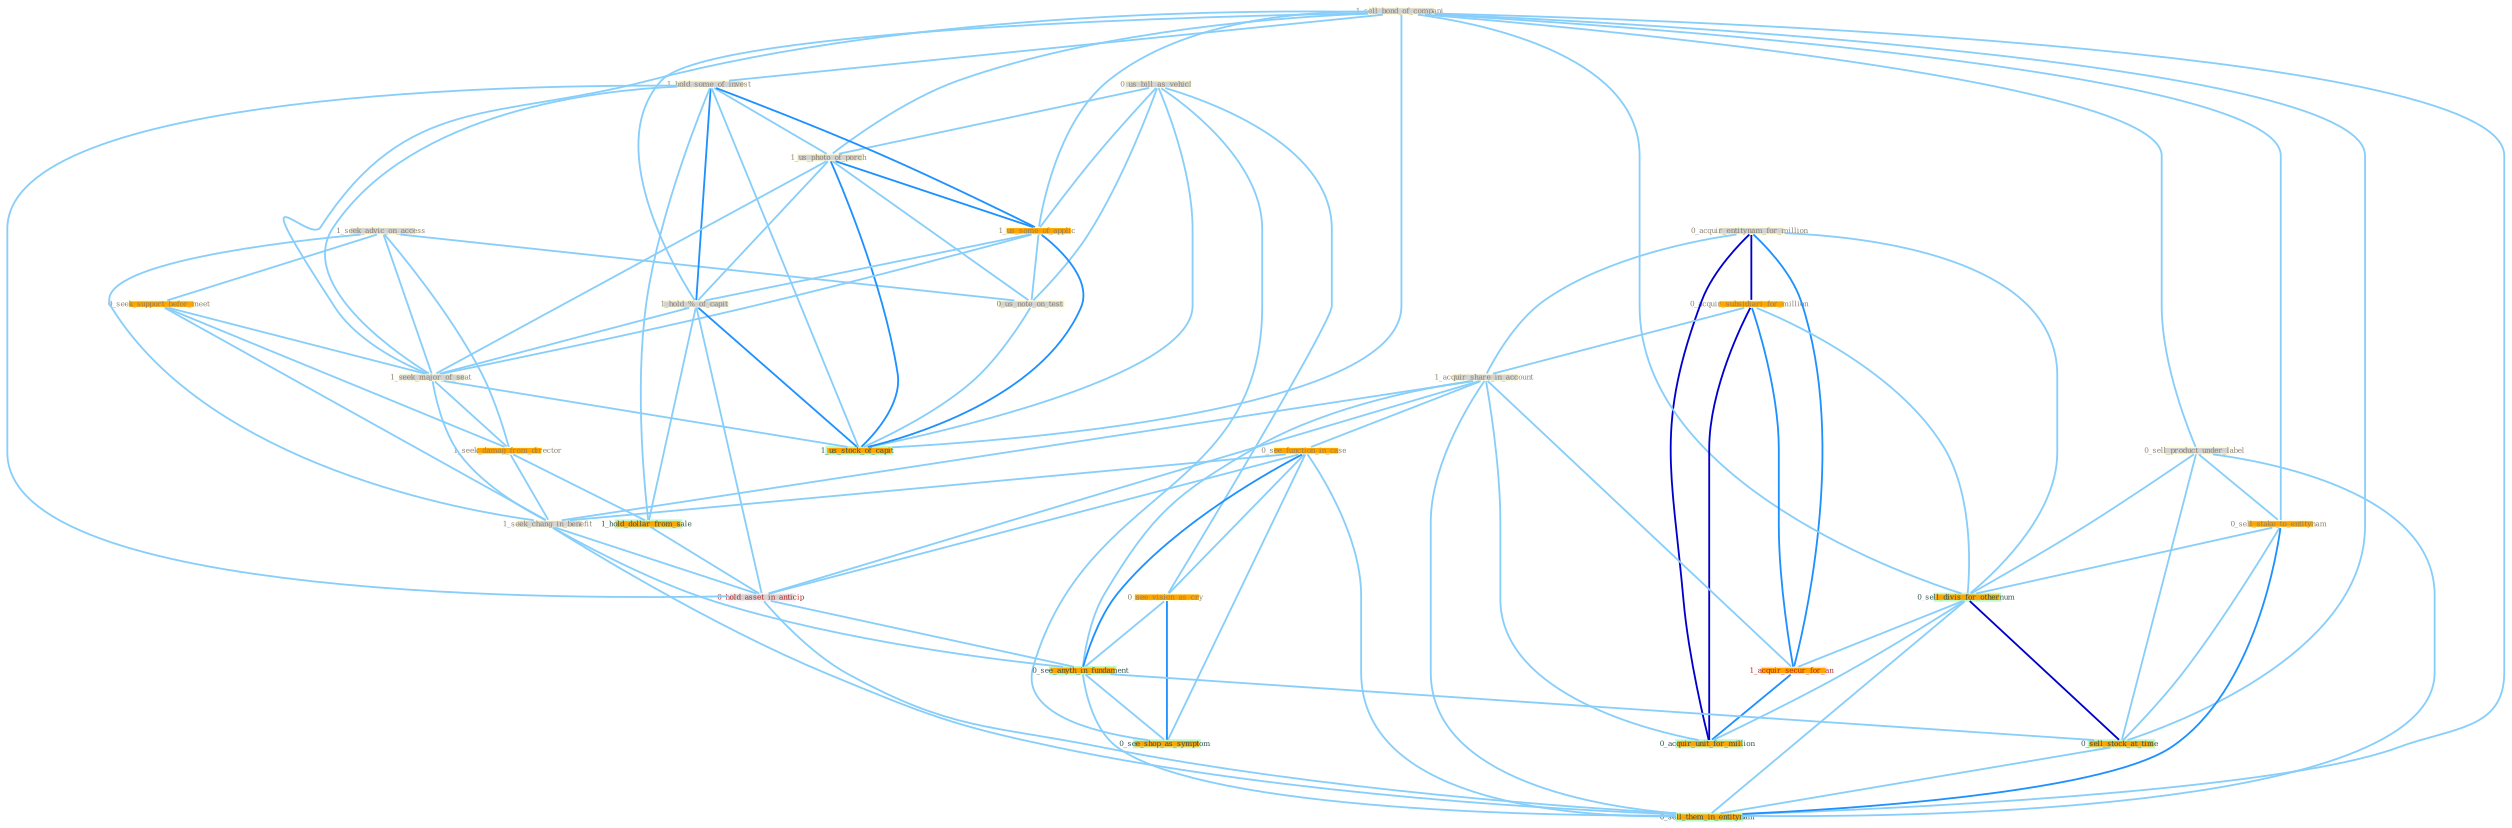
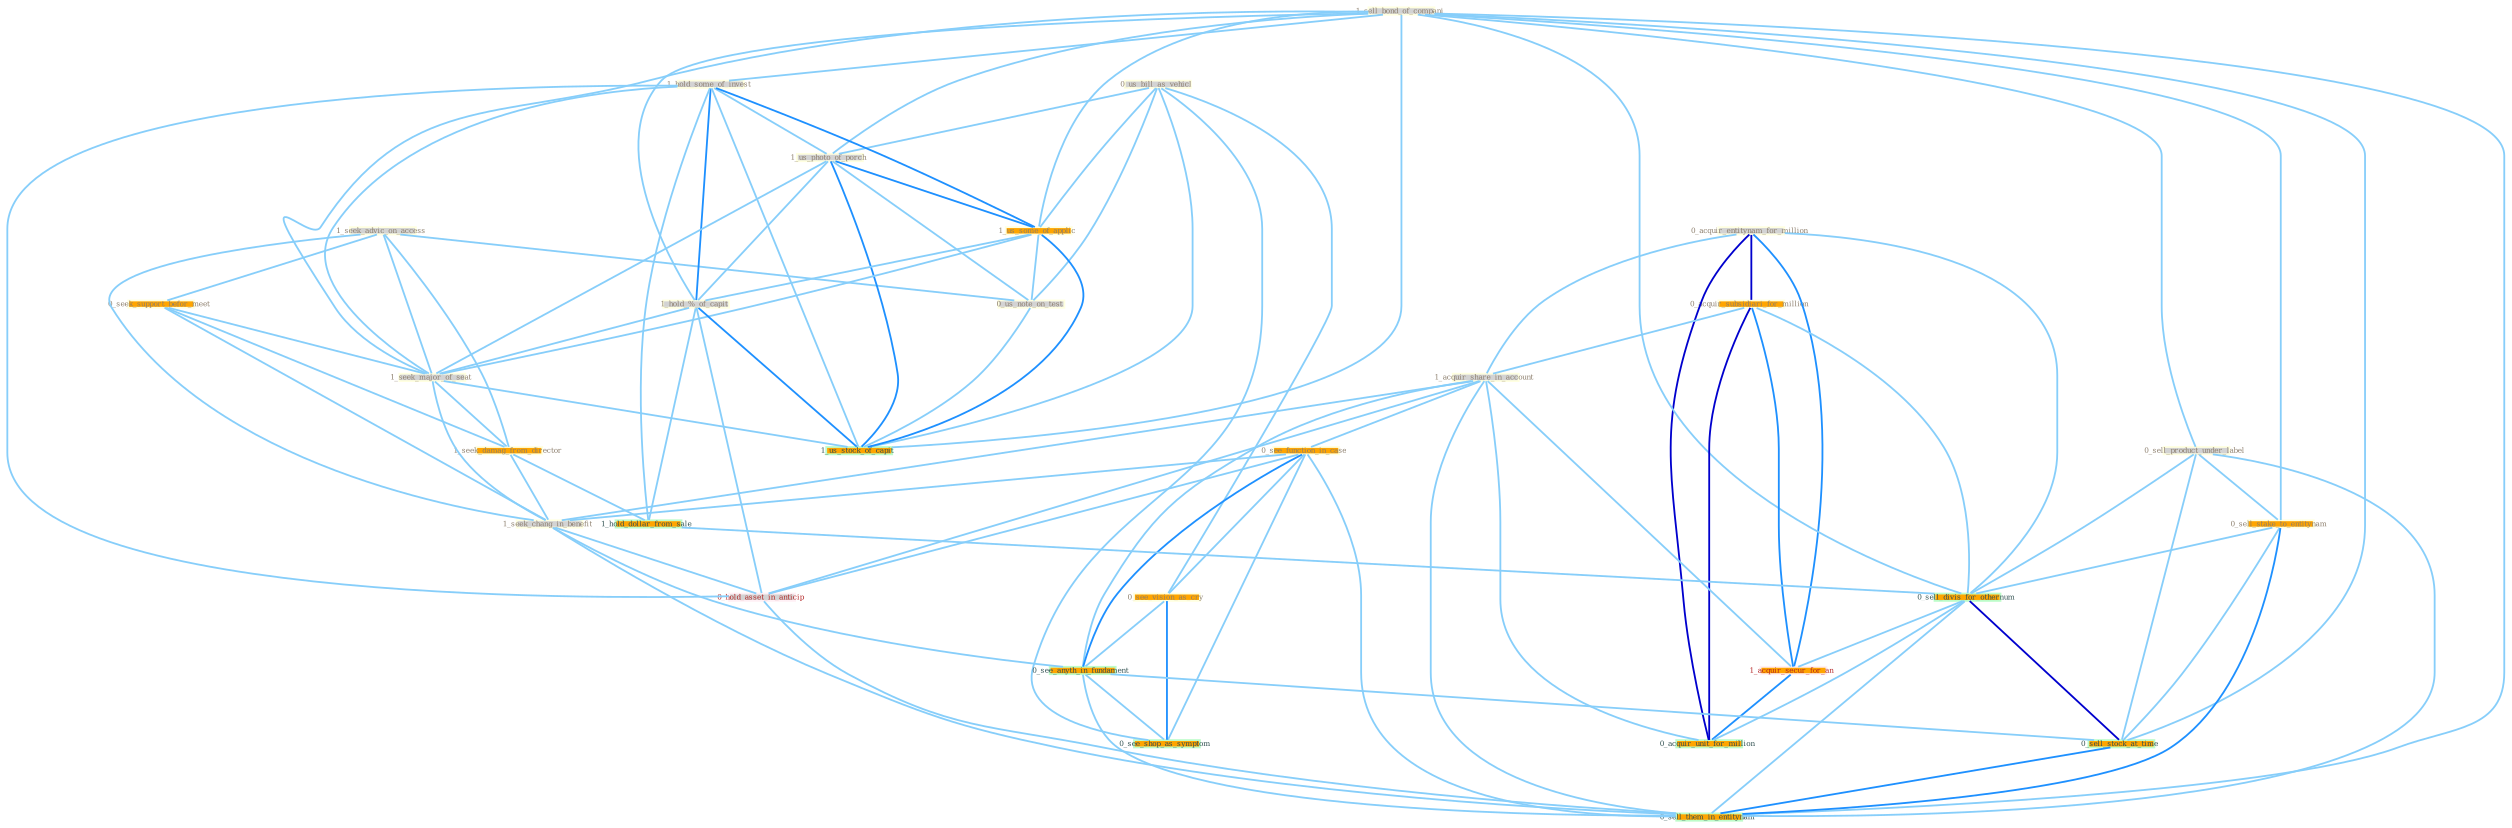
(705, 561) -> (1308, 561)
(922, 634) -> none
(1915, 780) -> (1915, 780)
